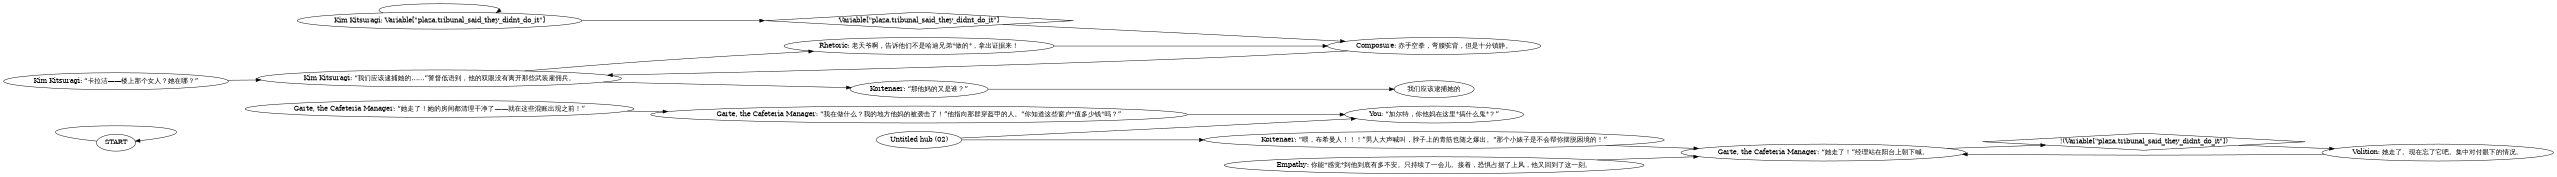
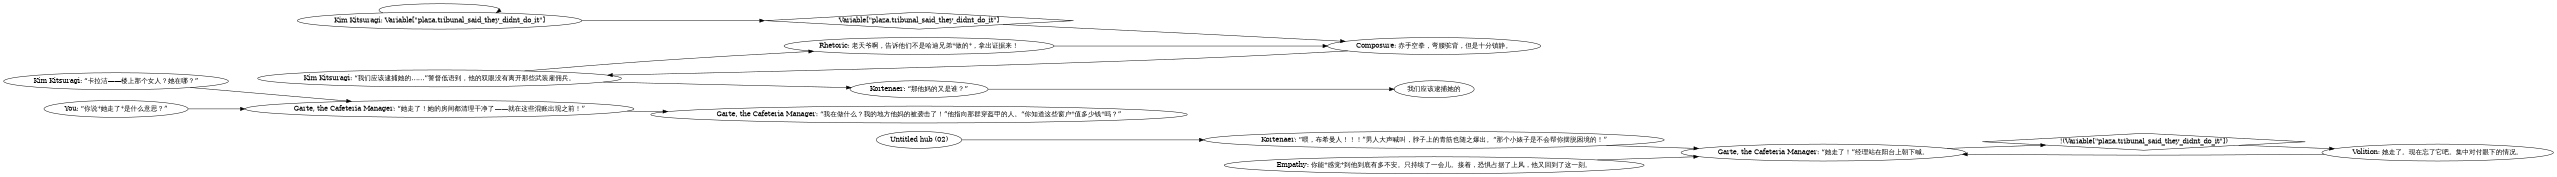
(242, 80) -> (268, 94)
none -> (116, 109)
(1434, 115) -> none
(116, 143) -> none
